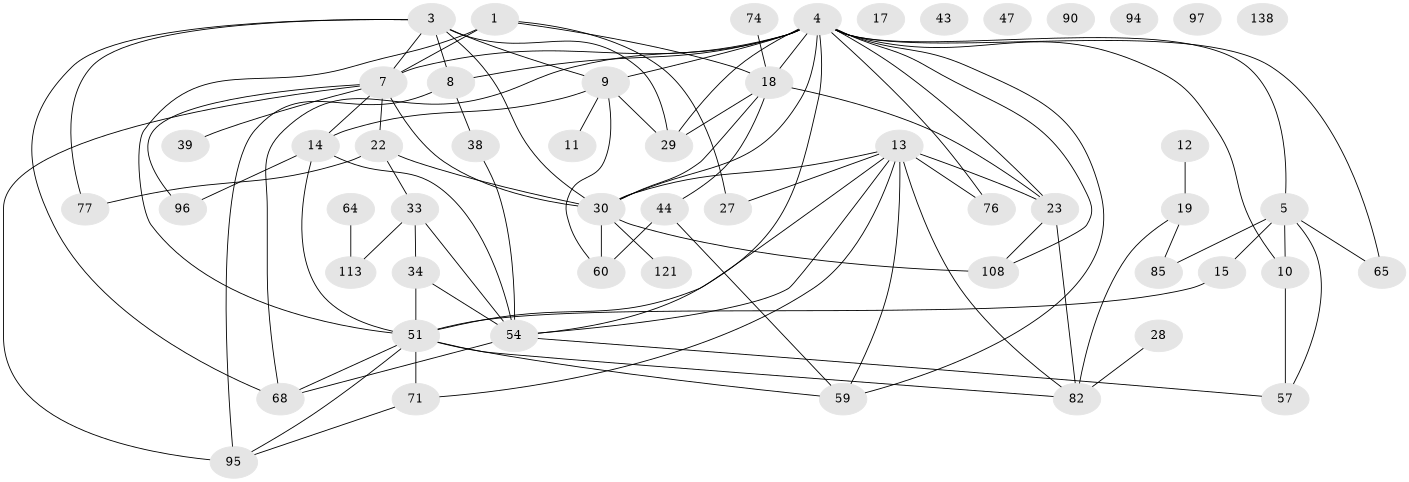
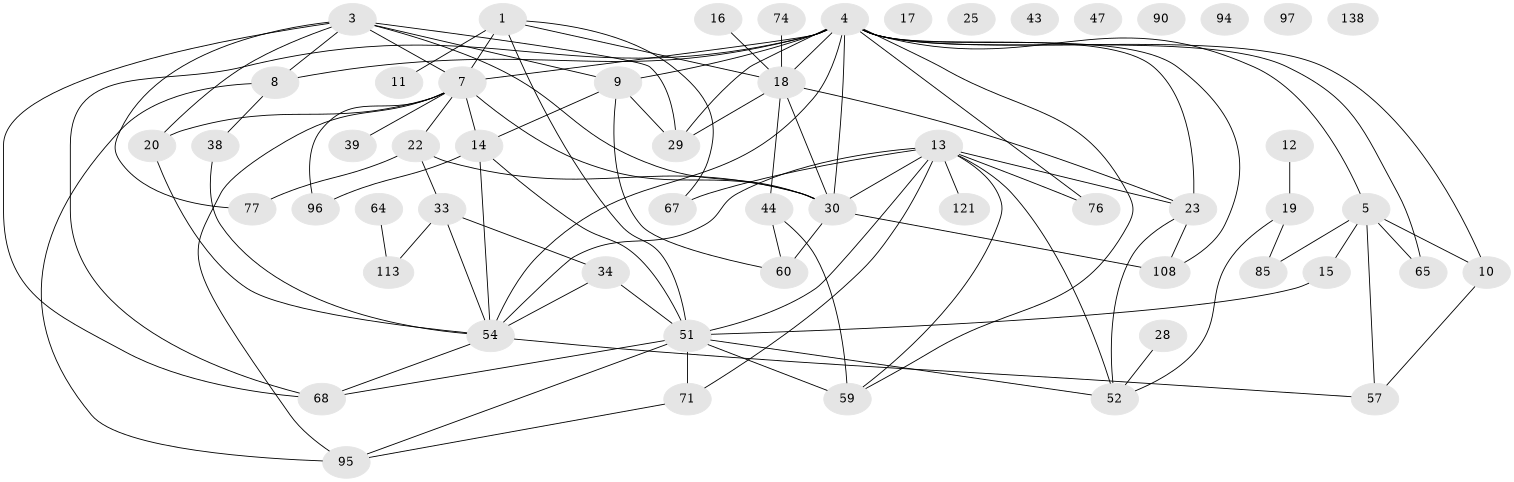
none -> (718, 19)
none -> (971, 19)
(589, 114) -> (446, 54)
none -> (152, 146)
(728, 209) -> (673, 209)
(638, 244) -> (952, 177)
(1077, 399) -> (1115, 399)
